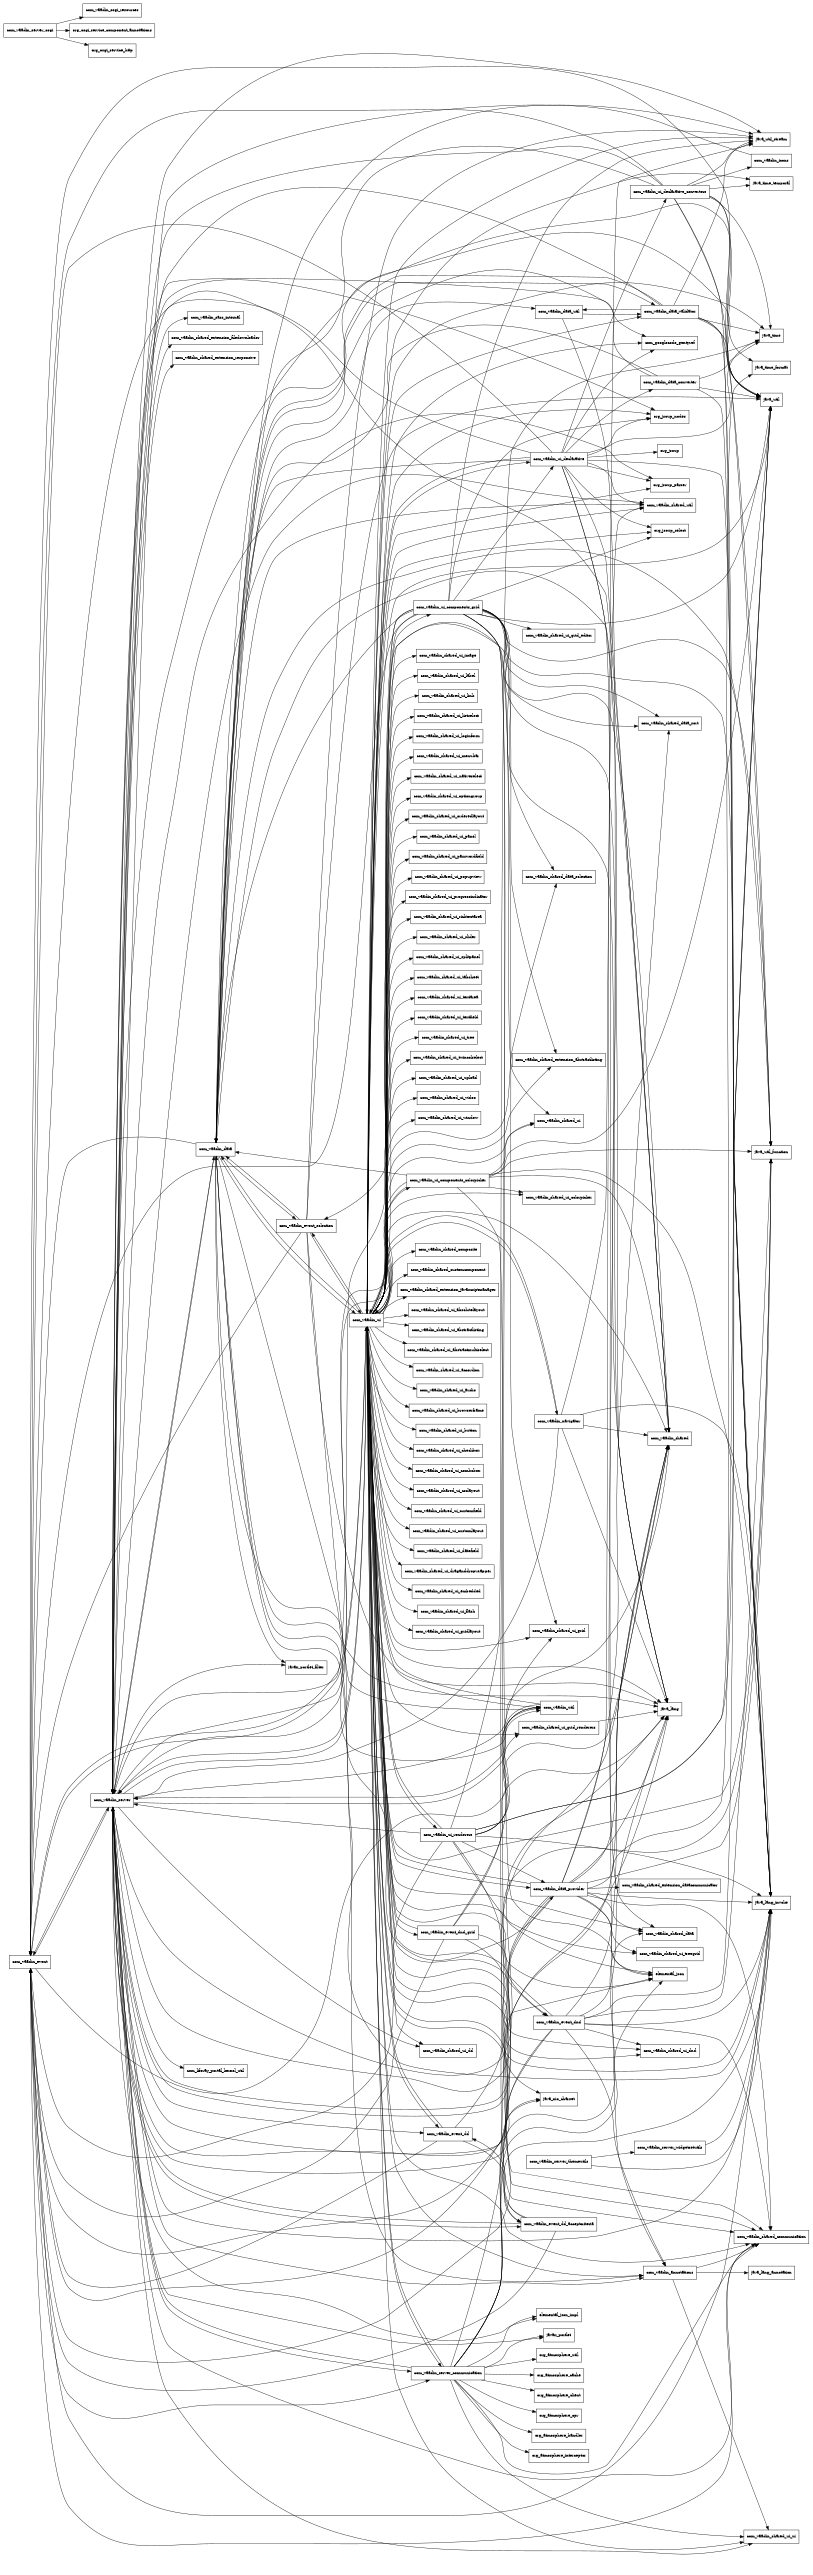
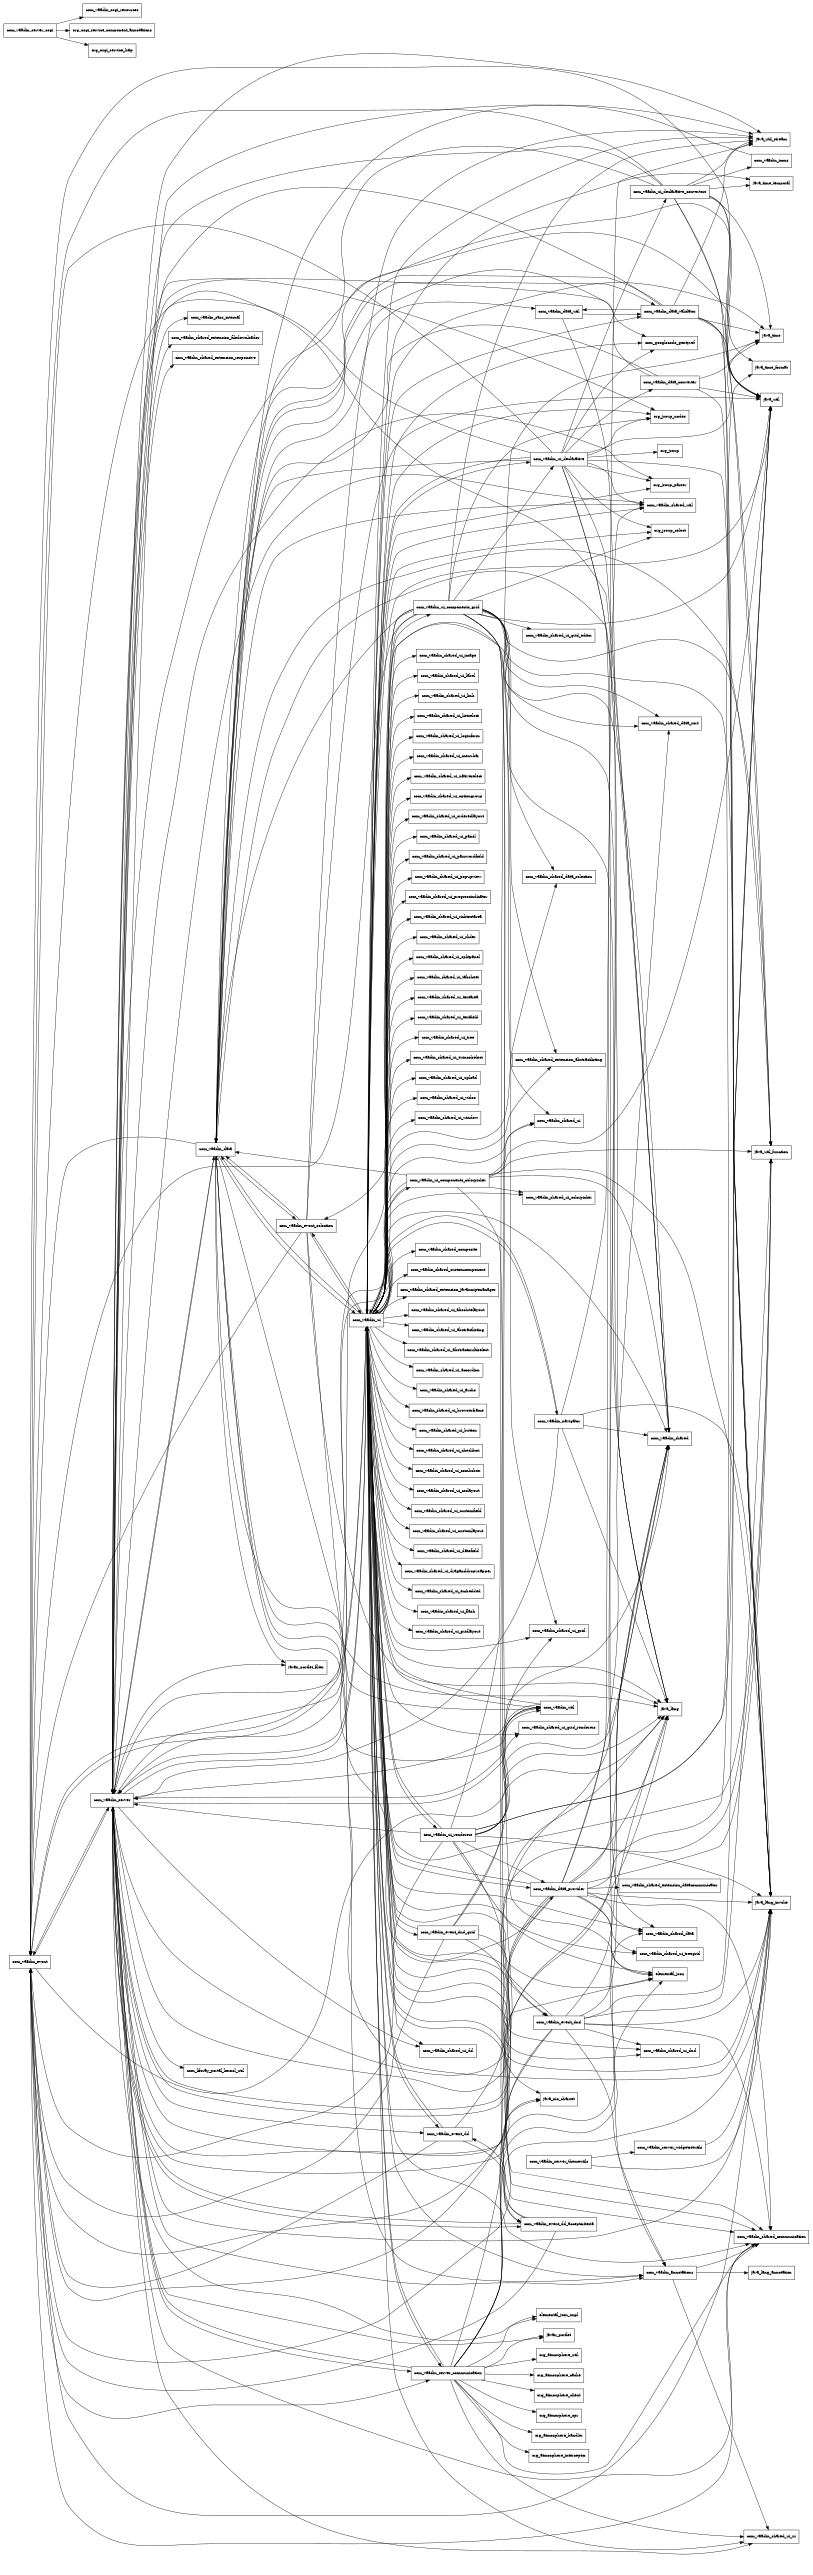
(626, 1716) -> (546, 1754)
